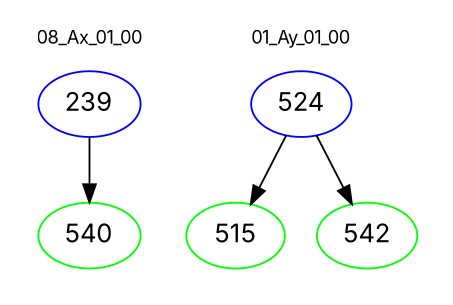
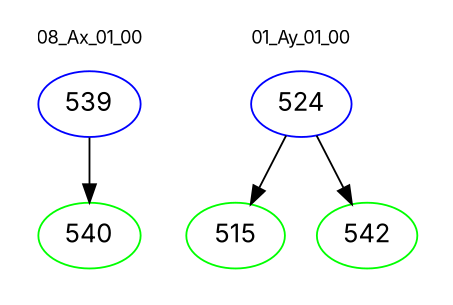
(89, 104) -> (89, 104)
